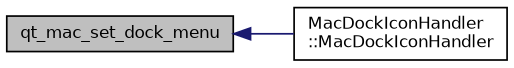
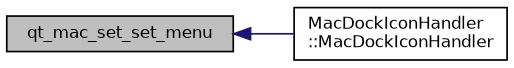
(120, 34) -> (120, 34)
